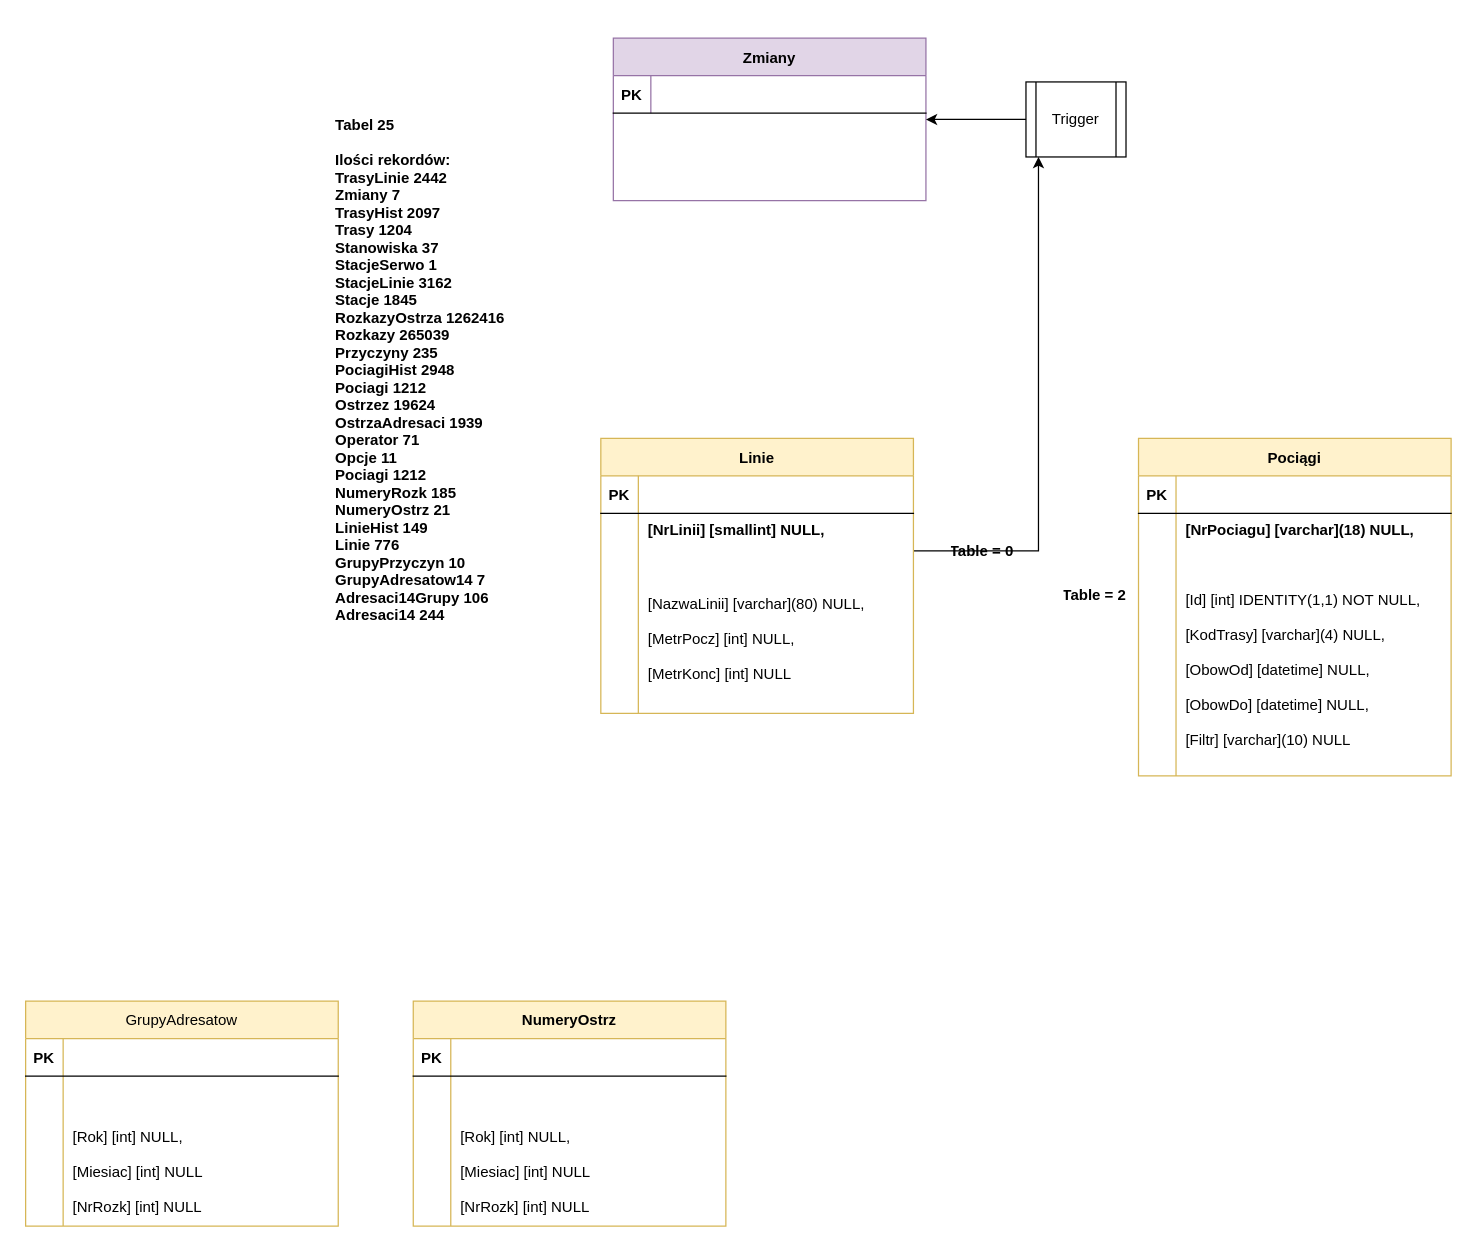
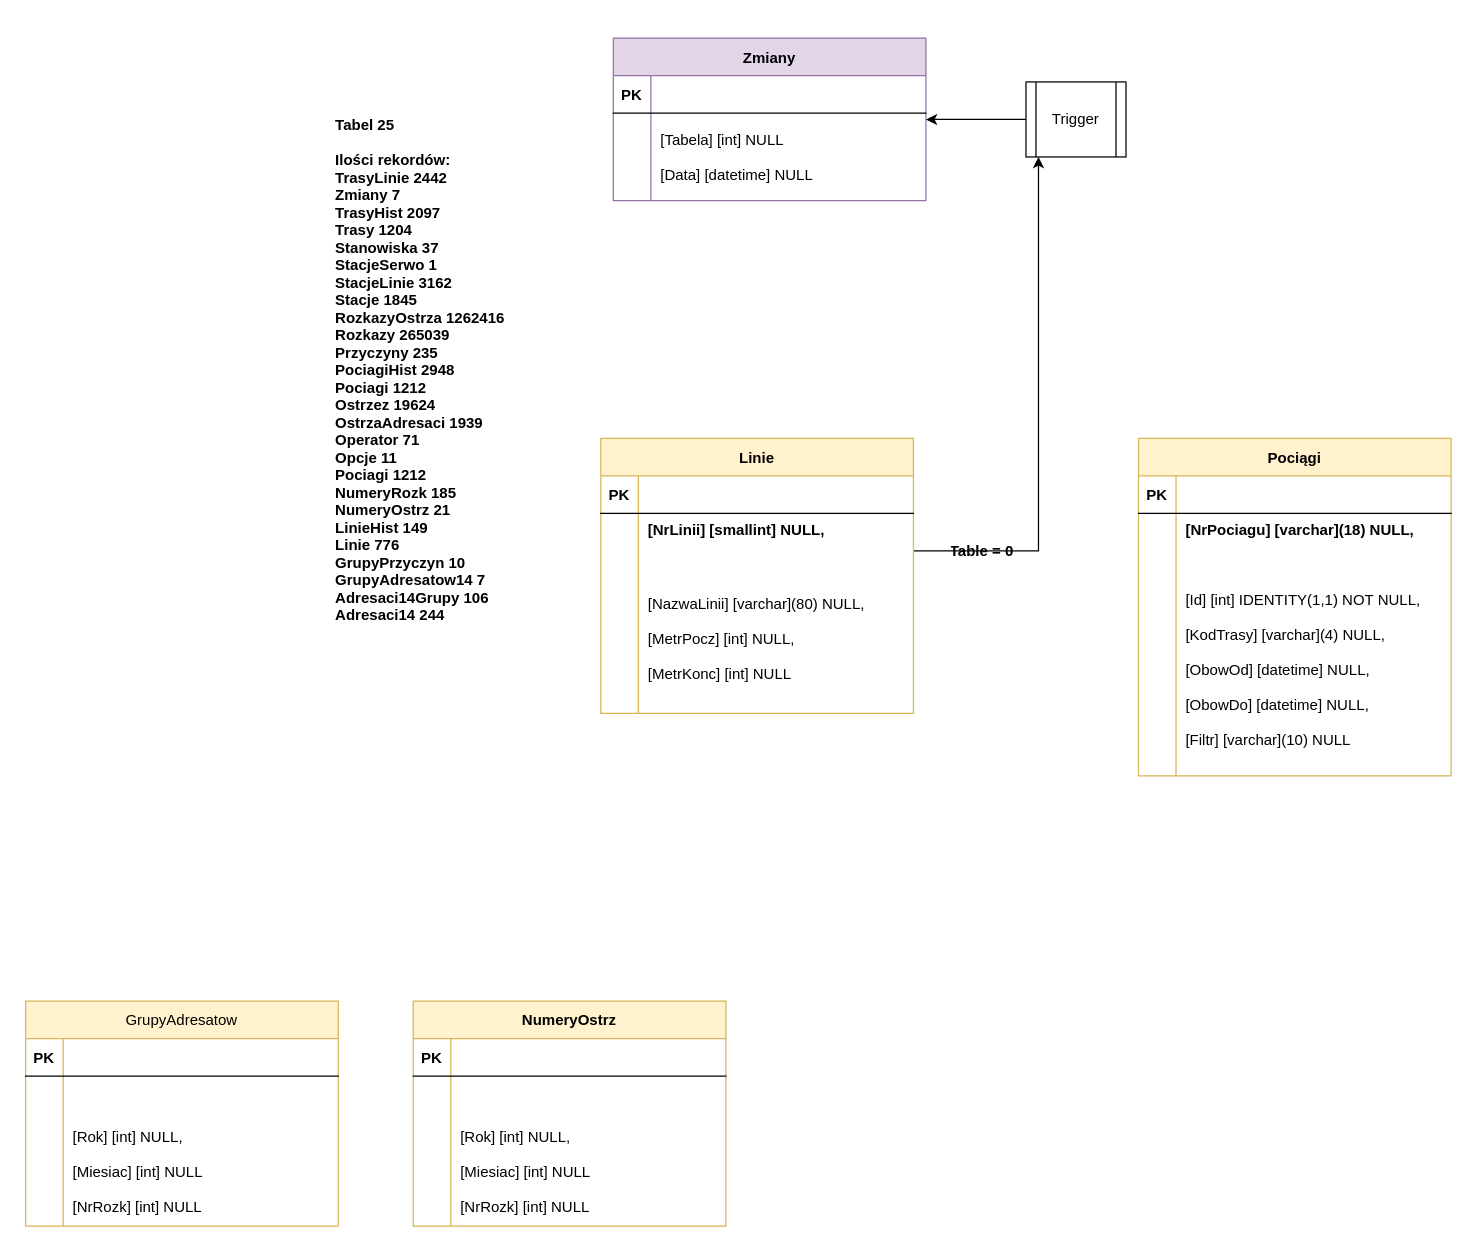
none -> (788, 157)
(1094, 594) -> none
